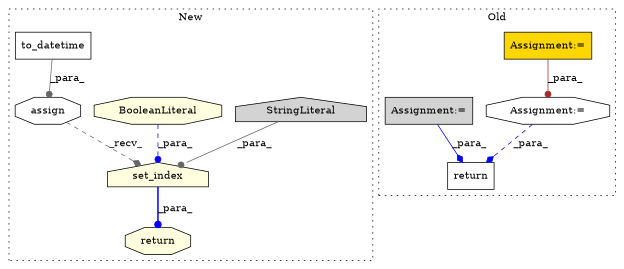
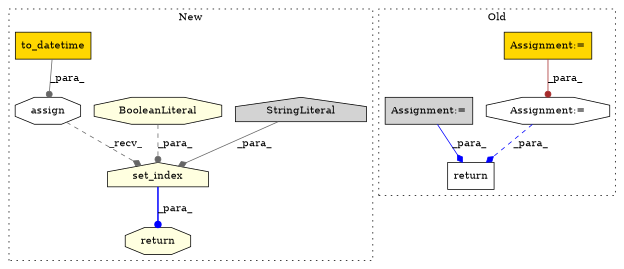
(53, 46) -> (53, 46)
(158, 140) -> (158, 140)
(232, 142) -> (232, 142)
